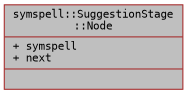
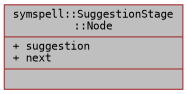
(45, 47) -> (52, 47)
